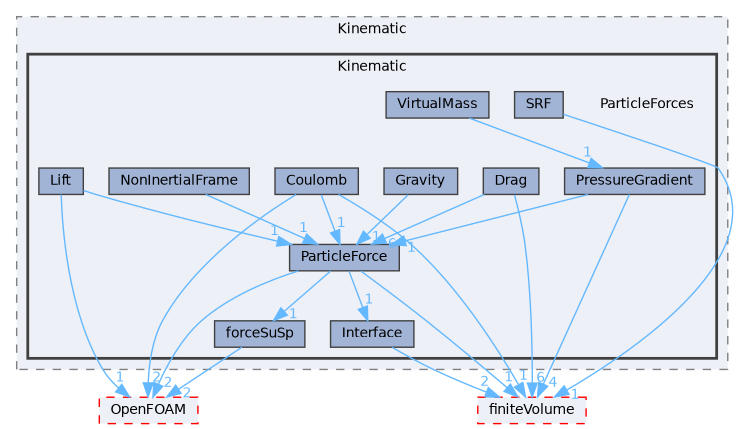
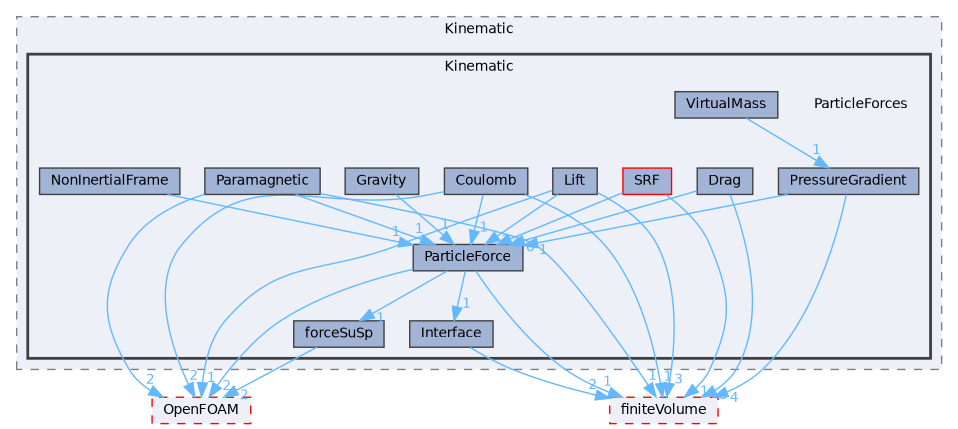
(539, 105) -> (647, 181)
none -> (262, 181)
none -> (558, 219)
none -> (668, 273)
